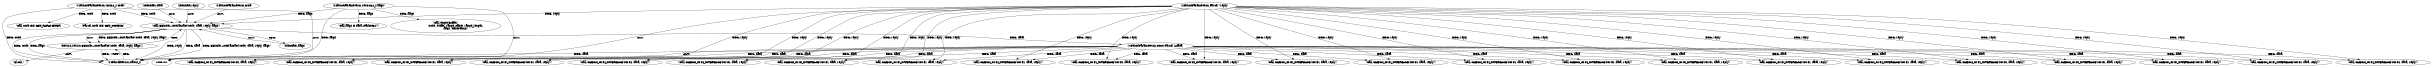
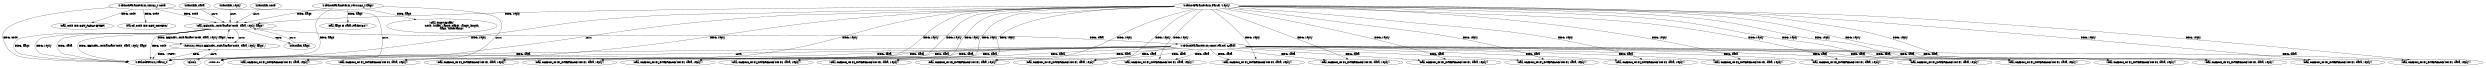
(234, 6) -> (266, 6)
none -> (671, 15)
